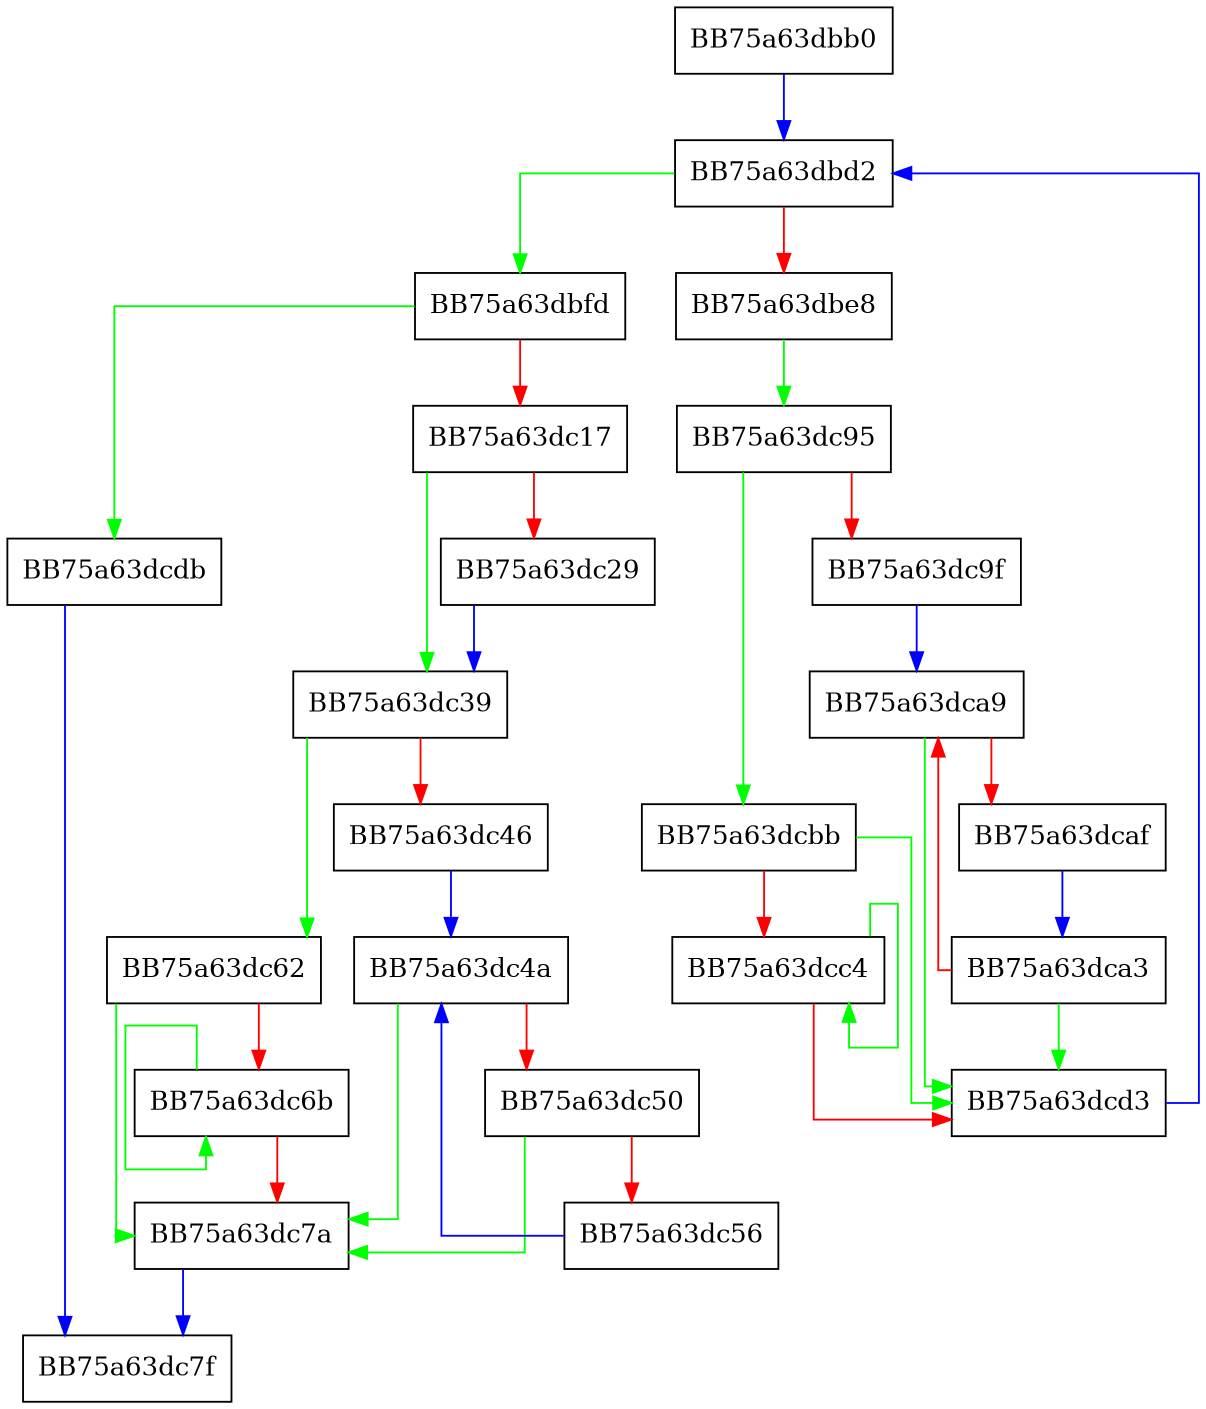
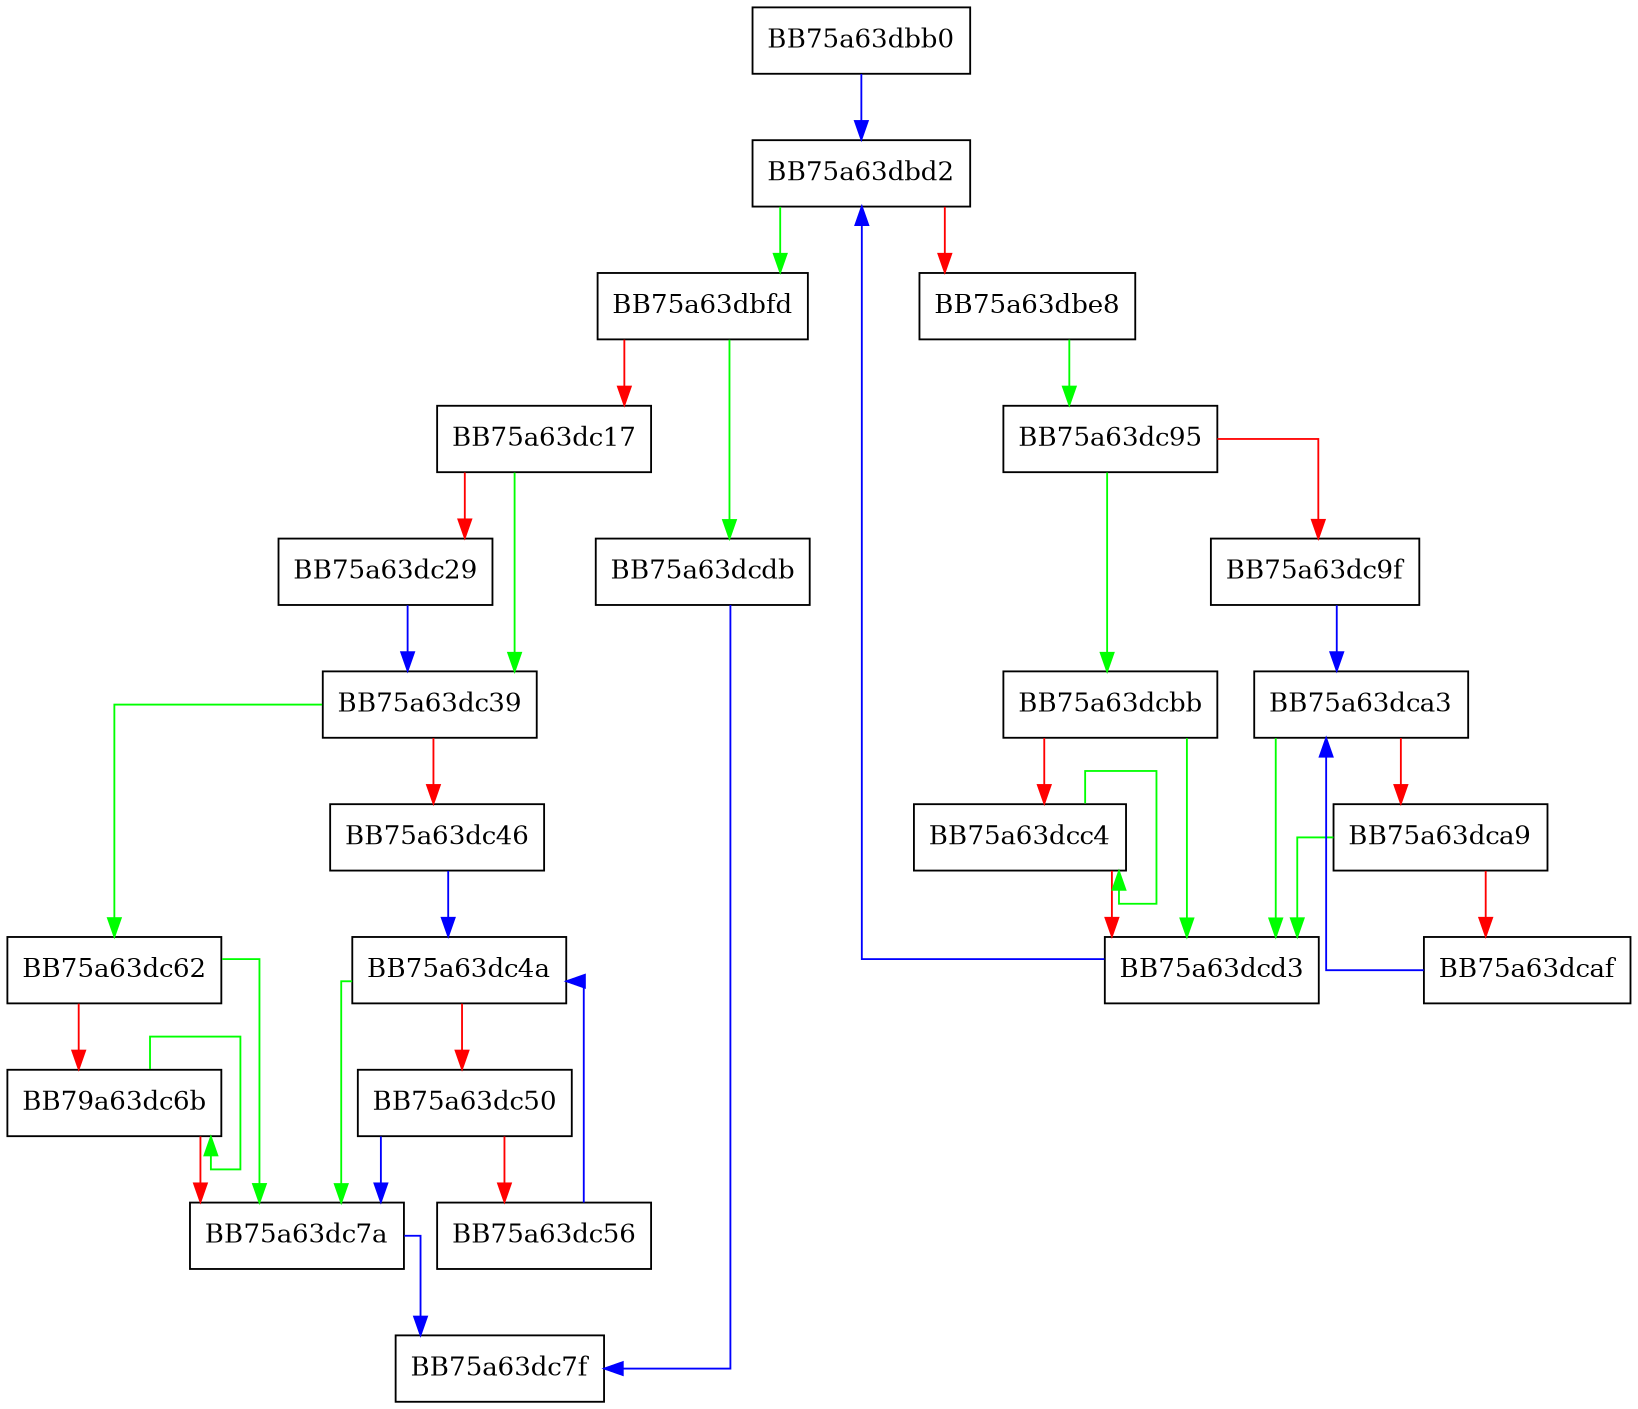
(917, 629) -> (1337, 629)
(242, 1103) -> (114, 1103)
(504, 1252) -> (381, 1160)
